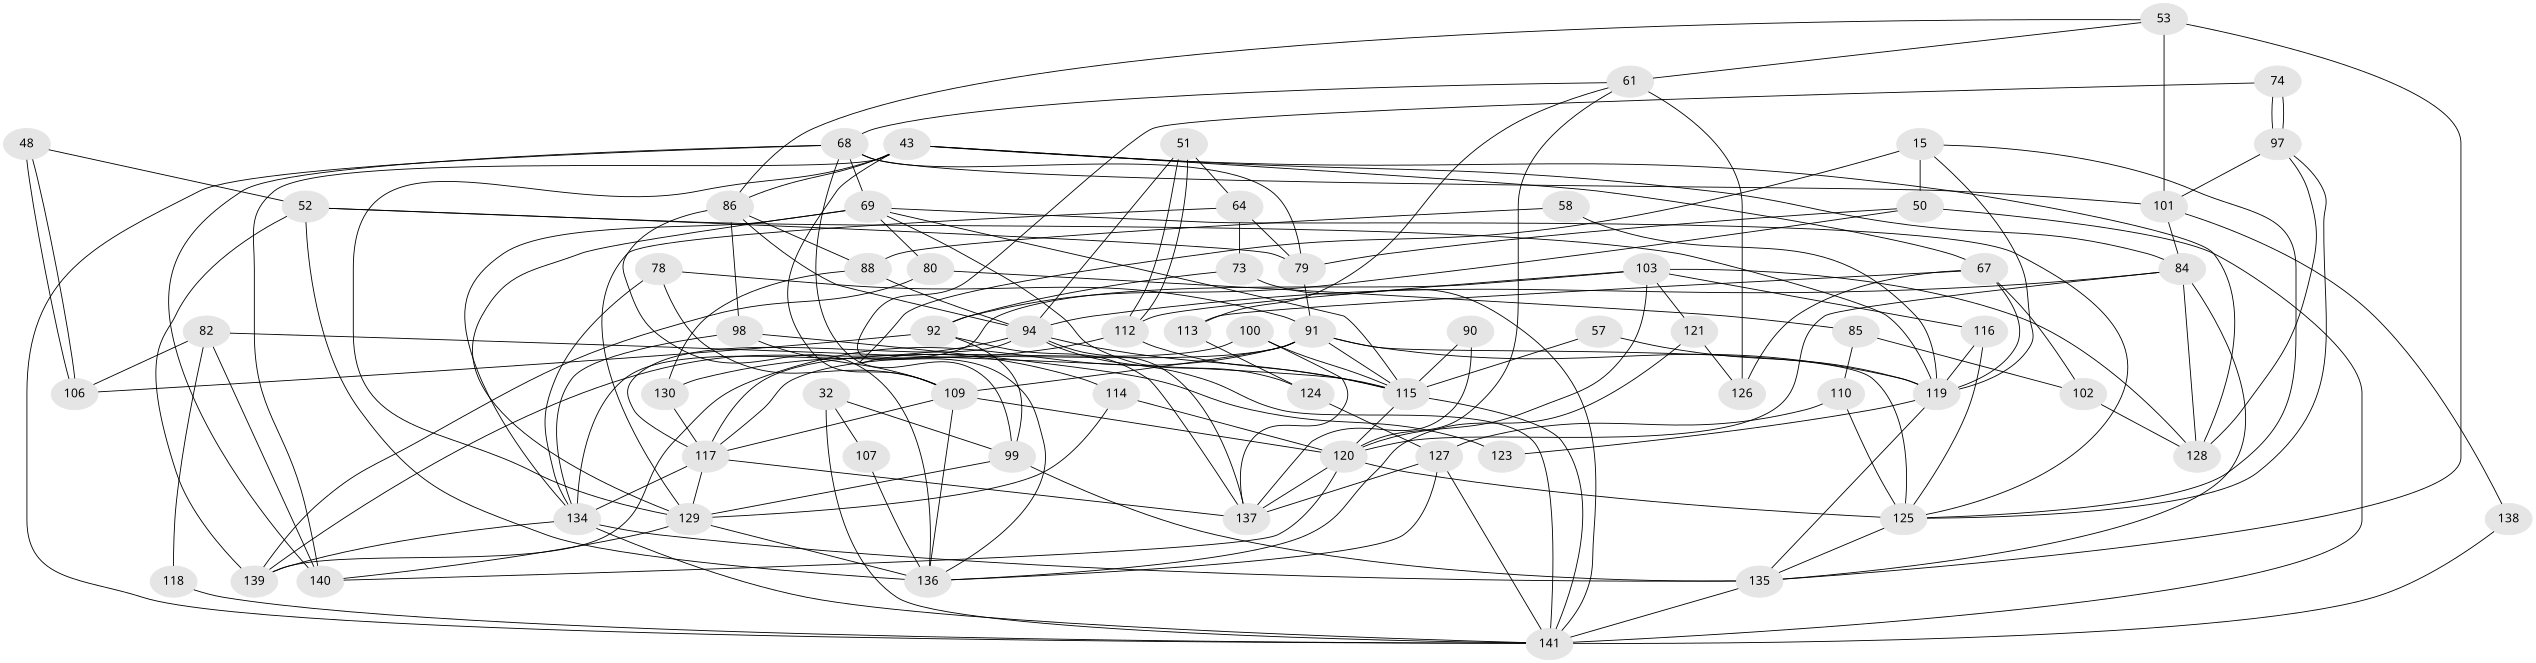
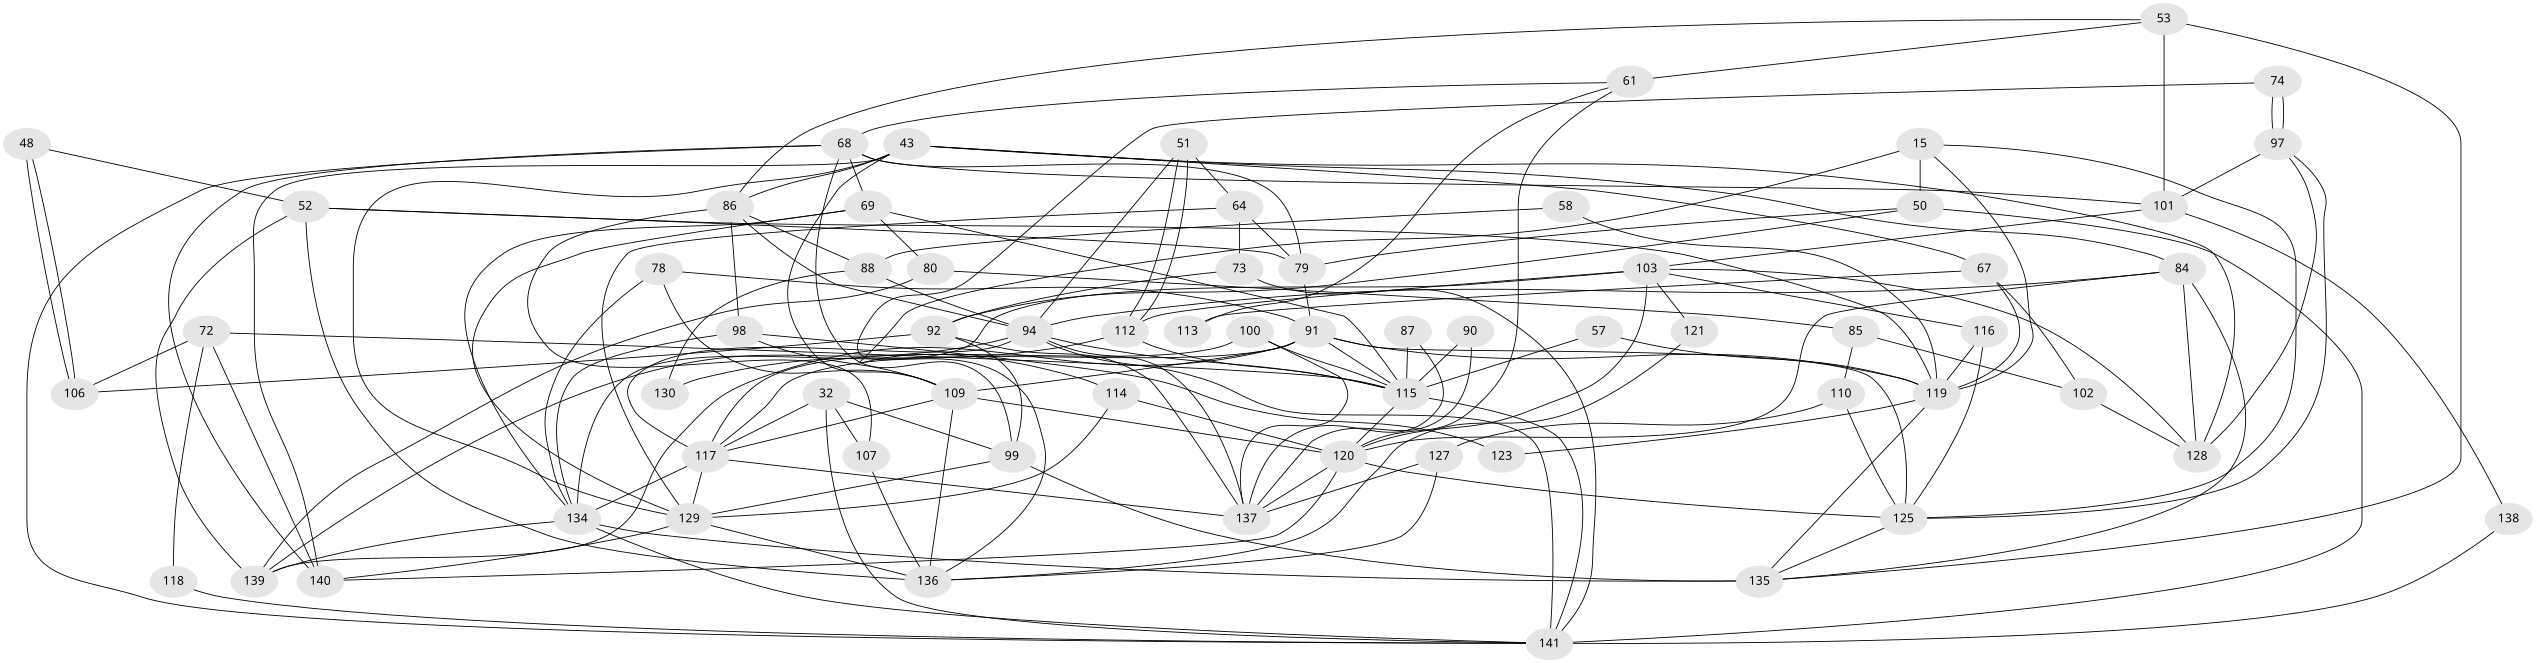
(1749, 227) -> none
(2173, 238) -> (1917, 236)
(207, 332) -> (207, 332)
none -> (1408, 332)
(877, 379) -> (616, 367)
(1311, 394) -> none
(1742, 394) -> none
(684, 423) -> (766, 425)
(1494, 550) -> none
(1654, 613) -> none
